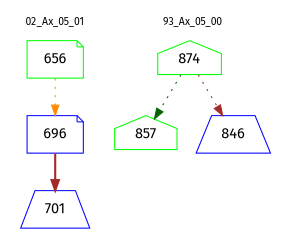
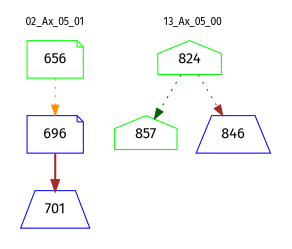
(193, 22) -> (193, 22)
(190, 59) -> (190, 59)
